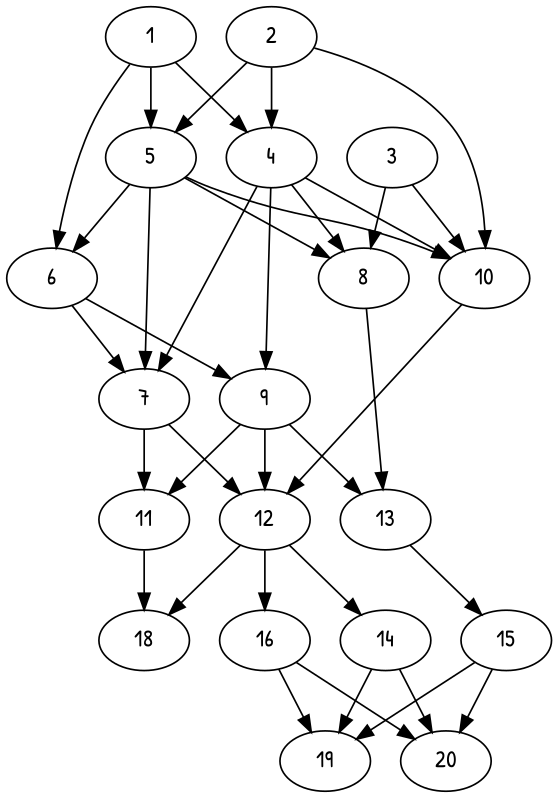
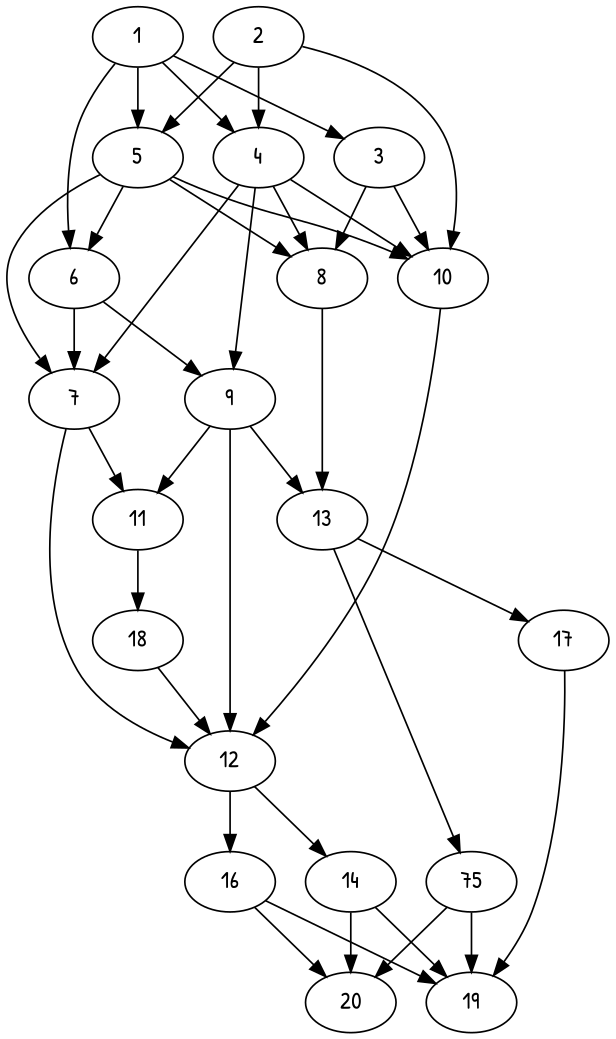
none -> (247, 92)
(211, 574) -> (179, 694)
(506, 640) -> (471, 882)
none -> (564, 640)
